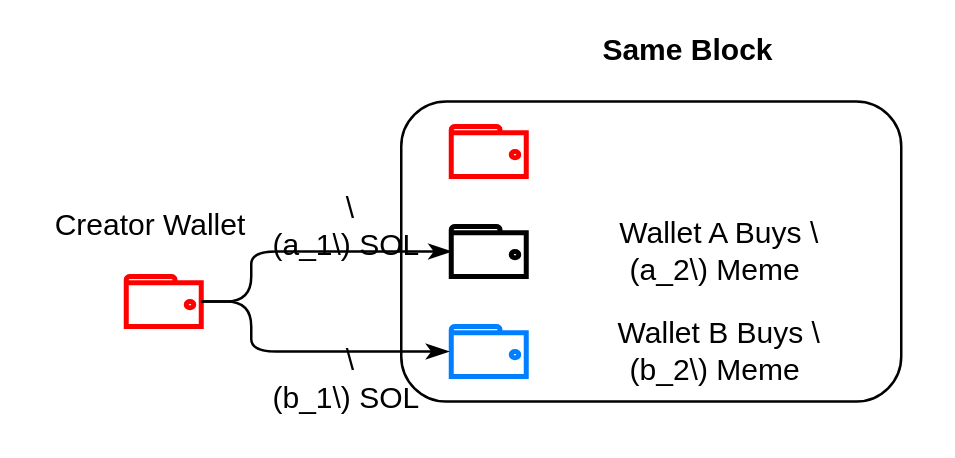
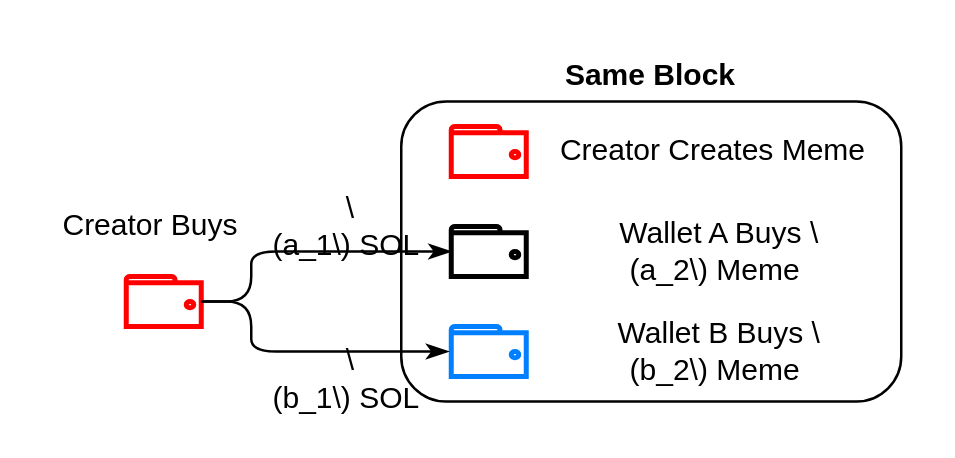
(689, 51) -> (651, 76)
none -> (714, 151)
(151, 226) -> (151, 226)
